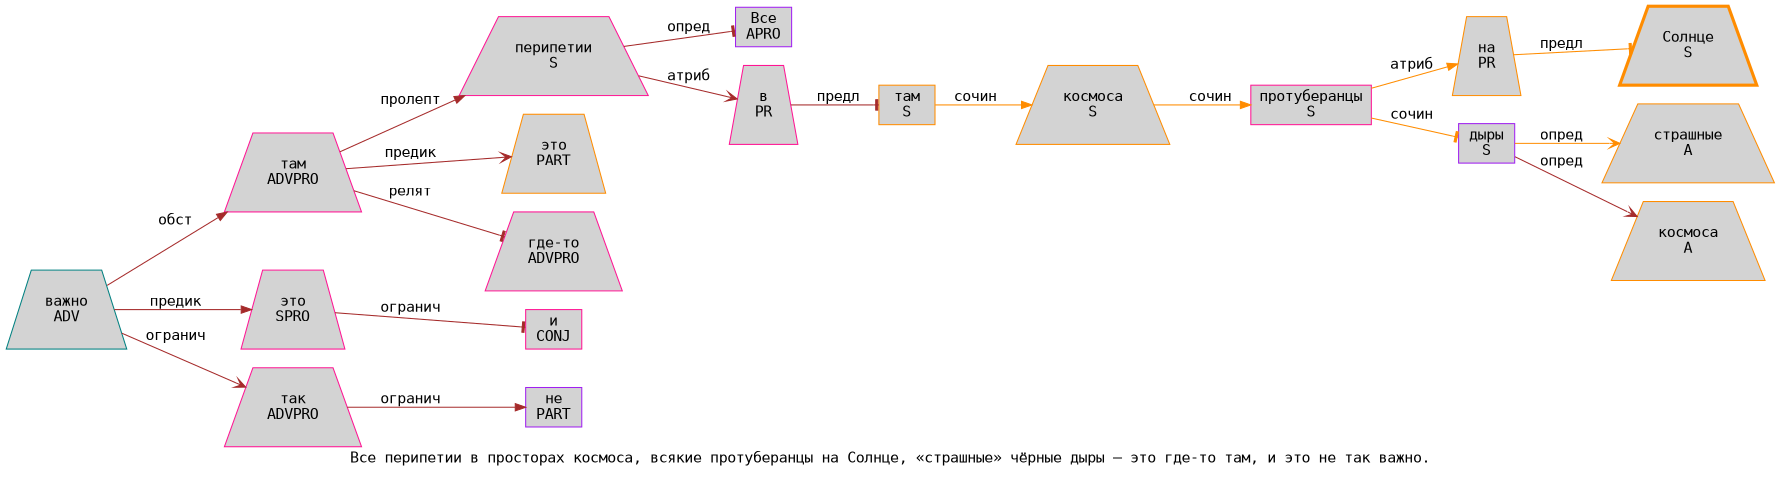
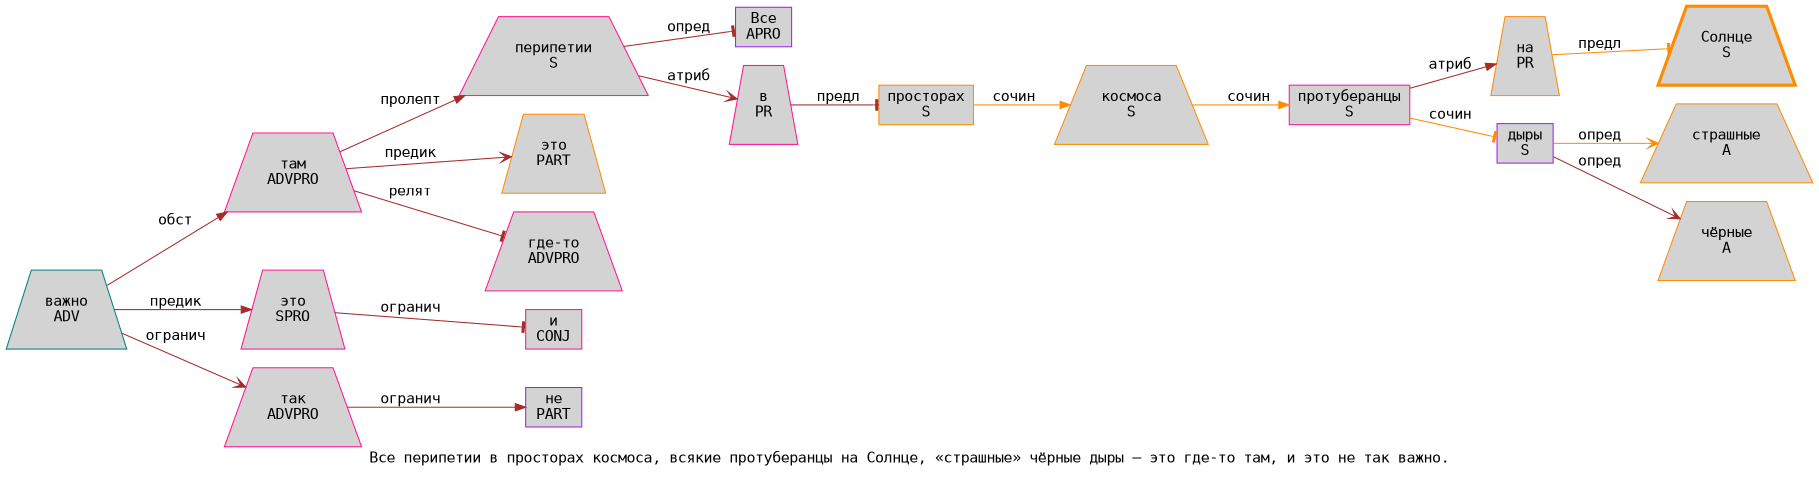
(1410, 78) -> (1448, 78)
(907, 105) -> (926, 105)
(1688, 241) -> (1727, 241)
